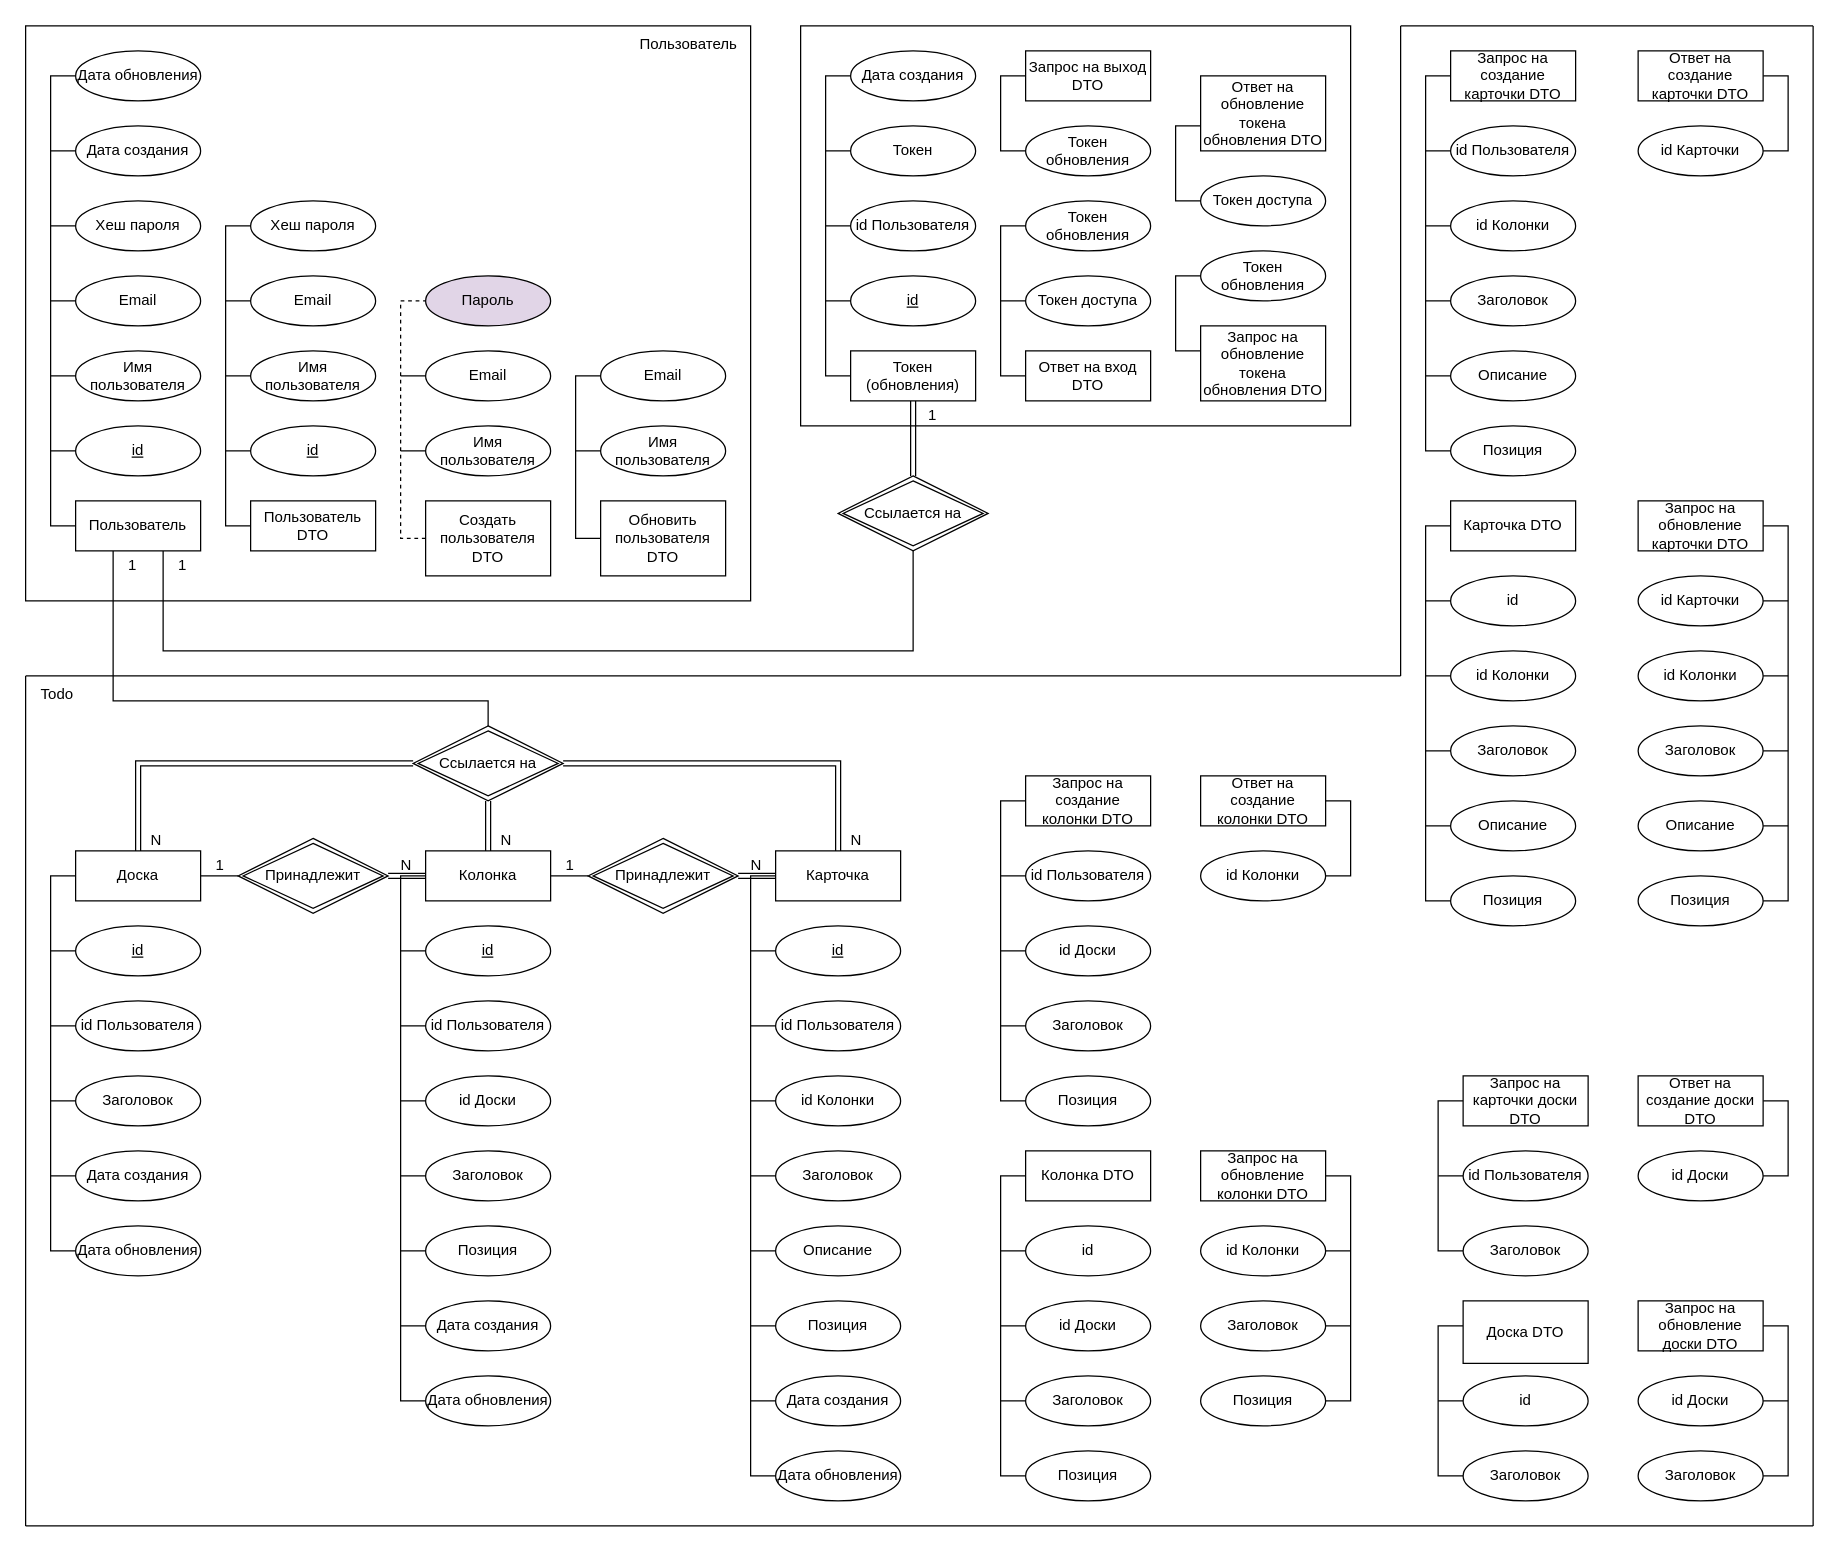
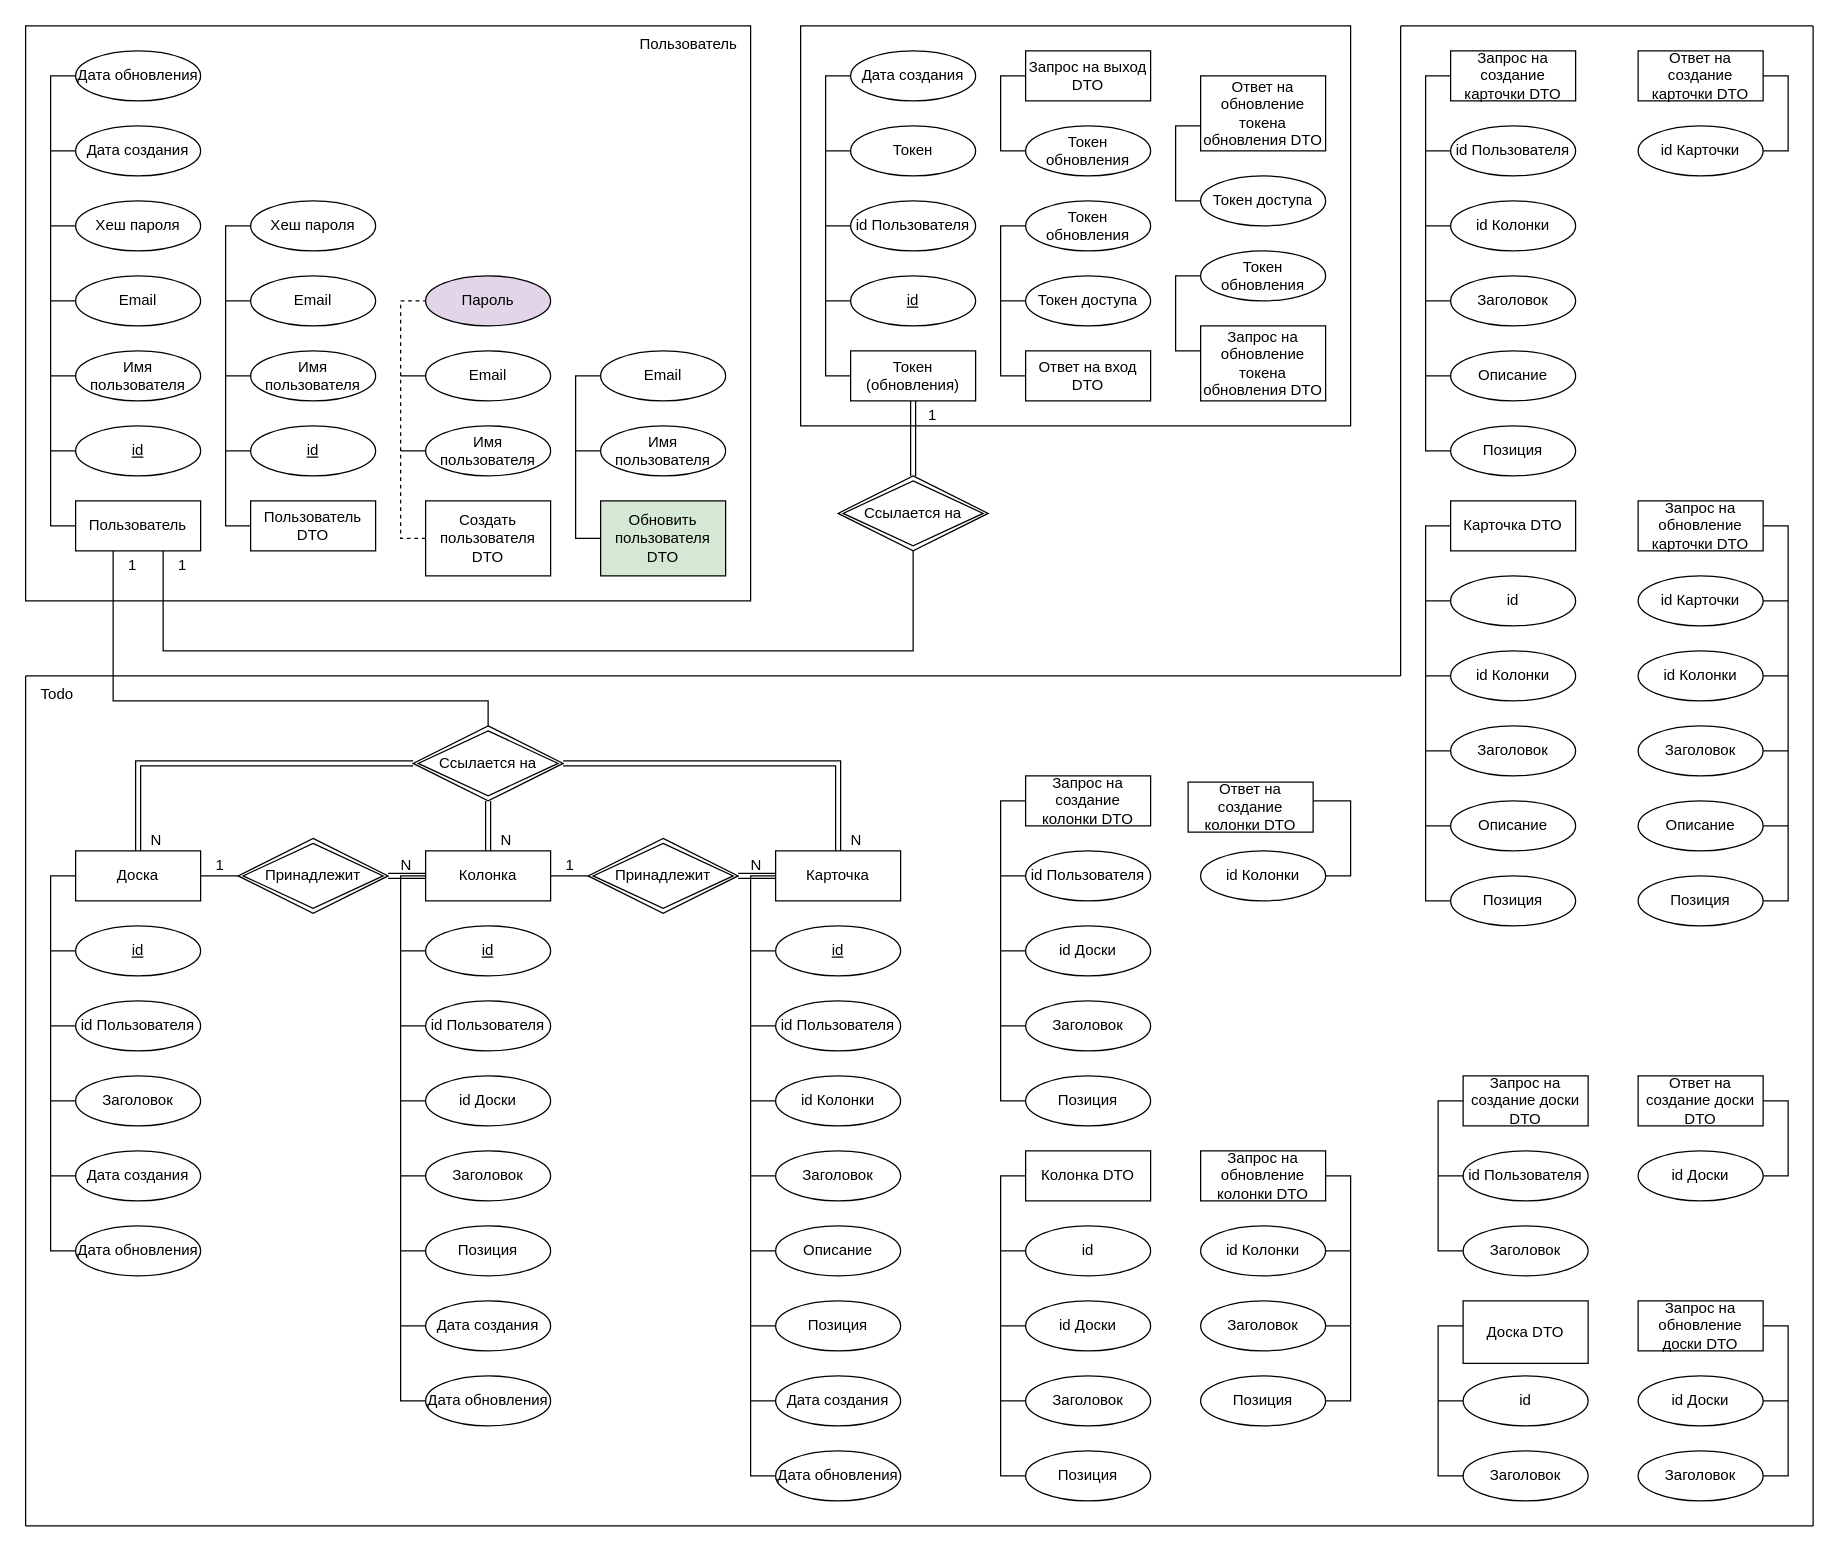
(663, 538) -> (663, 538)
(1263, 801) -> (1251, 807)
(1526, 1101) -> (1526, 1101)
